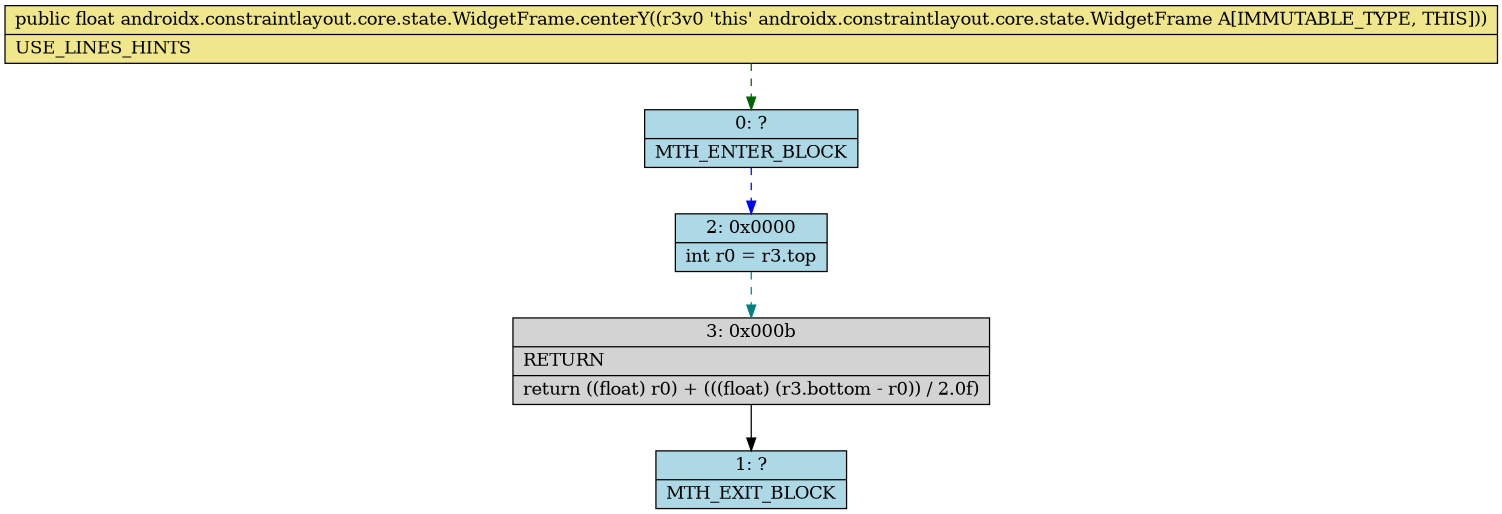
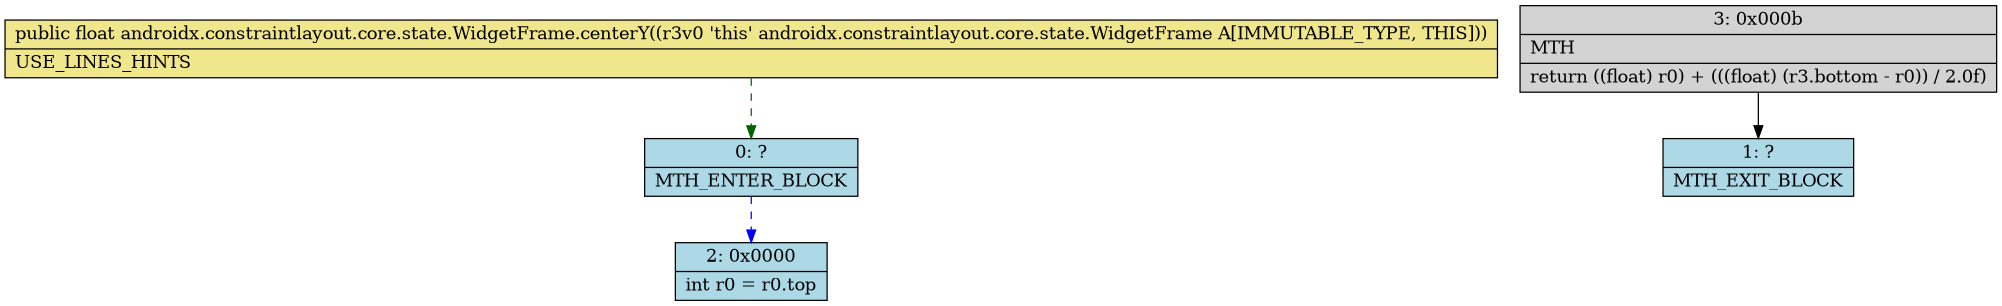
(751, 256) -> (751, 285)
(751, 288) -> none
(564, 361) -> (1553, 48)
